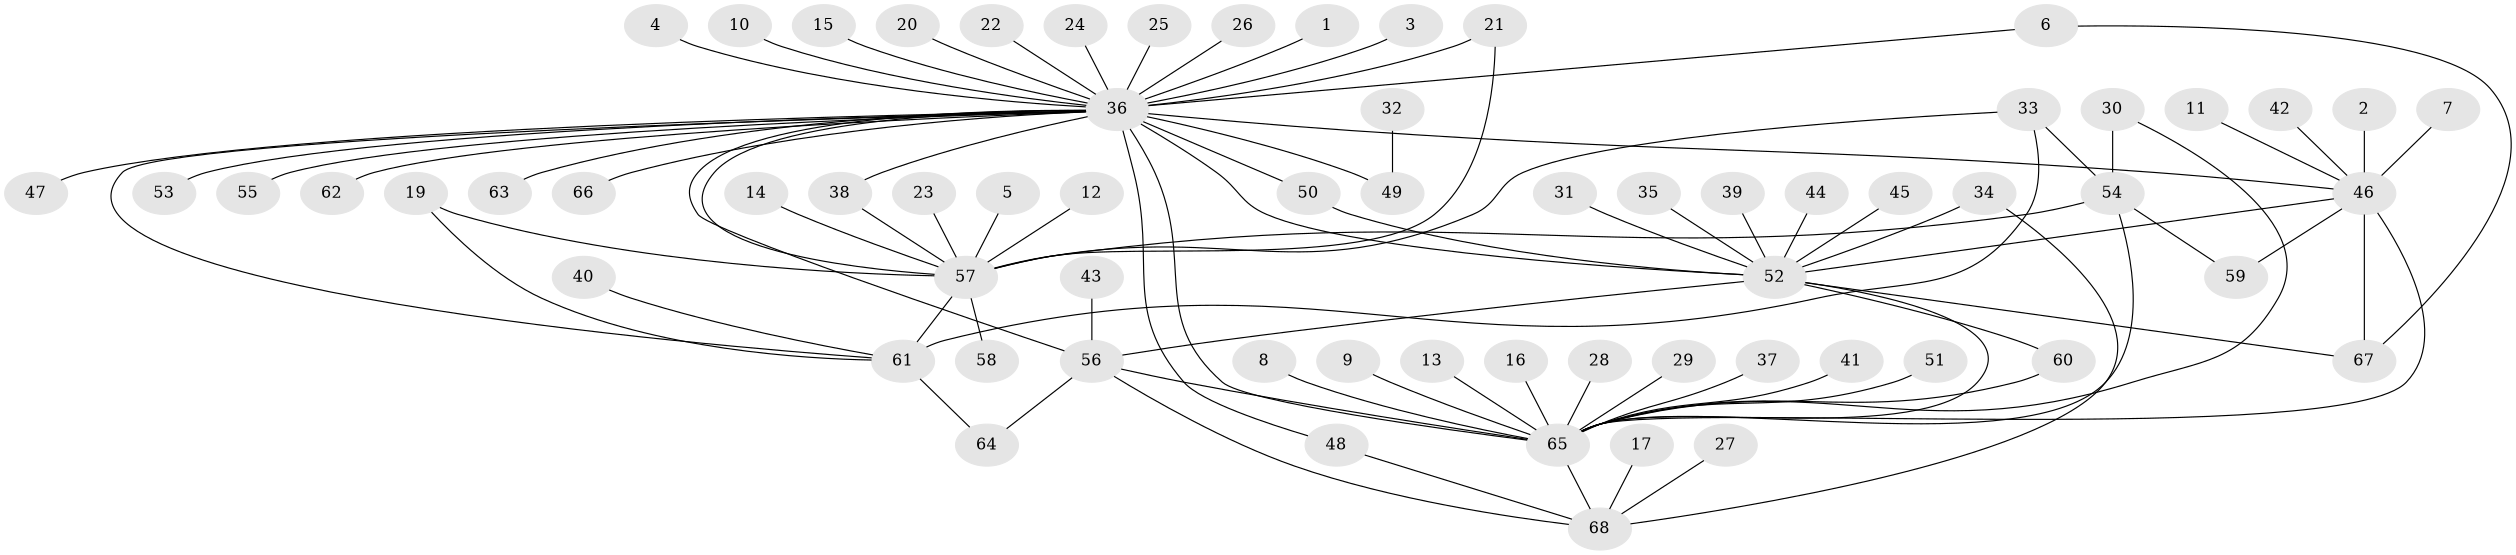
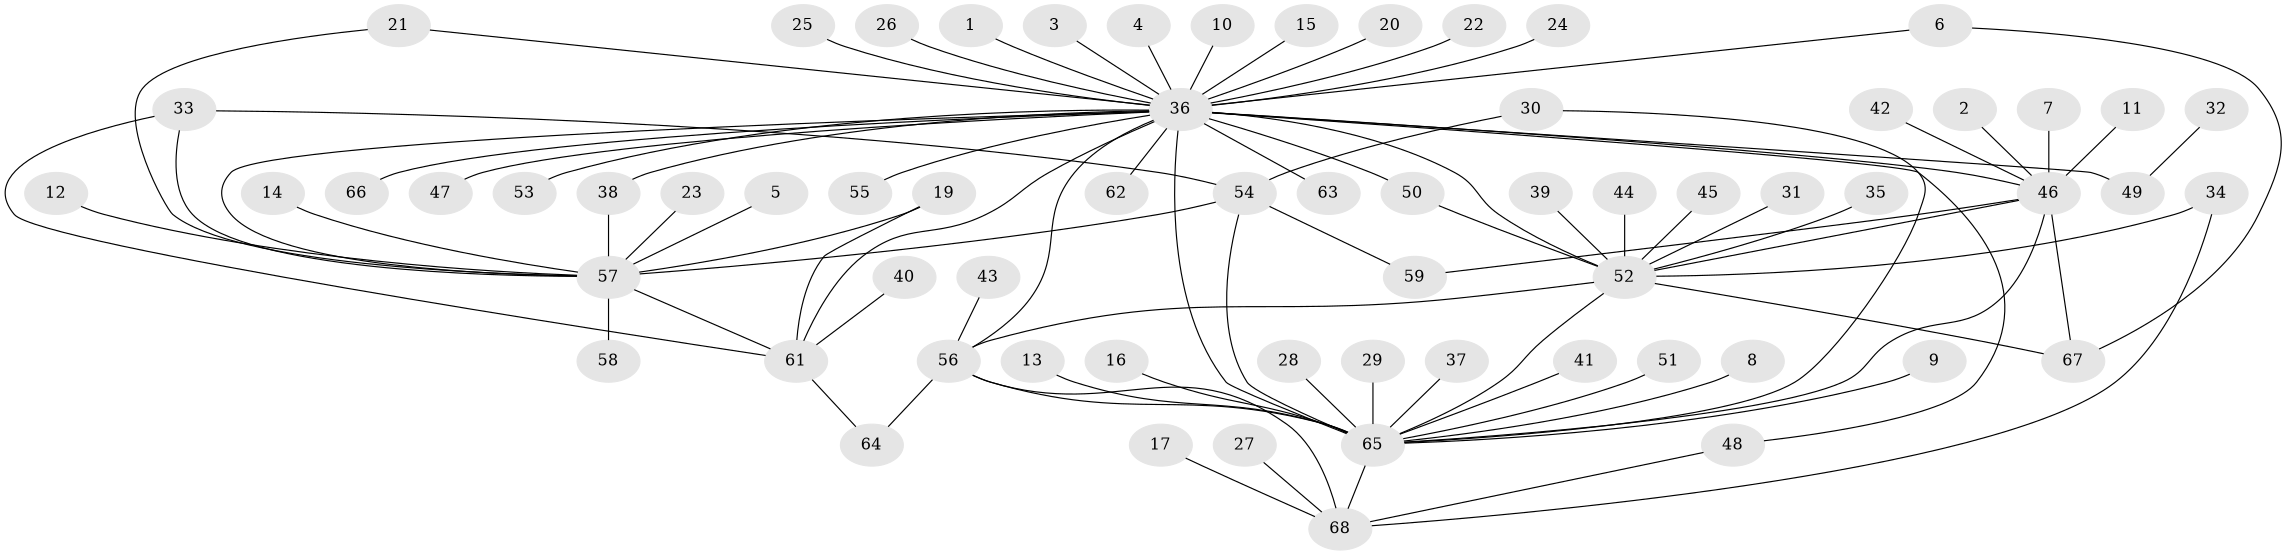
(2064, 361) -> none
